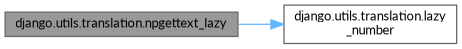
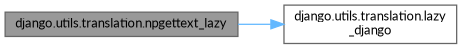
(370, 24) -> (370, 24)
